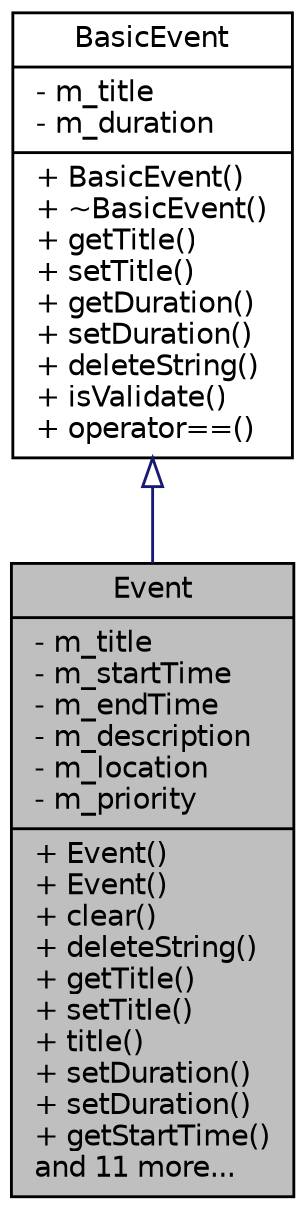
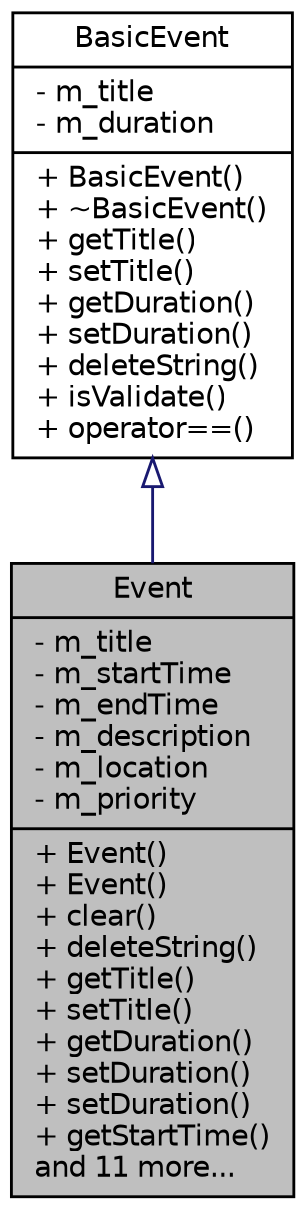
(90, 1043) -> (144, 1043)
